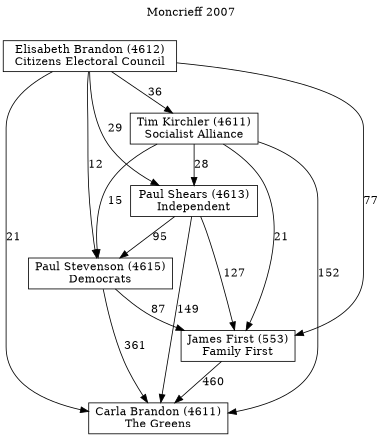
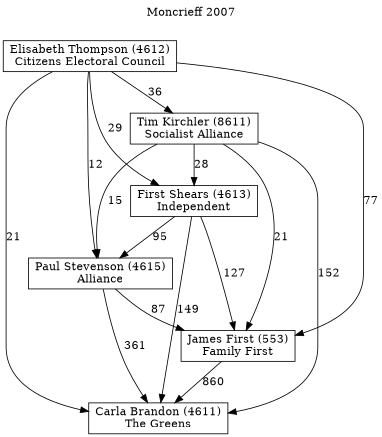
(90, 56) -> (90, 56)
(194, 129) -> (194, 129)
(194, 201) -> (194, 201)
(101, 273) -> (101, 273)
(214, 382) -> (214, 382)
